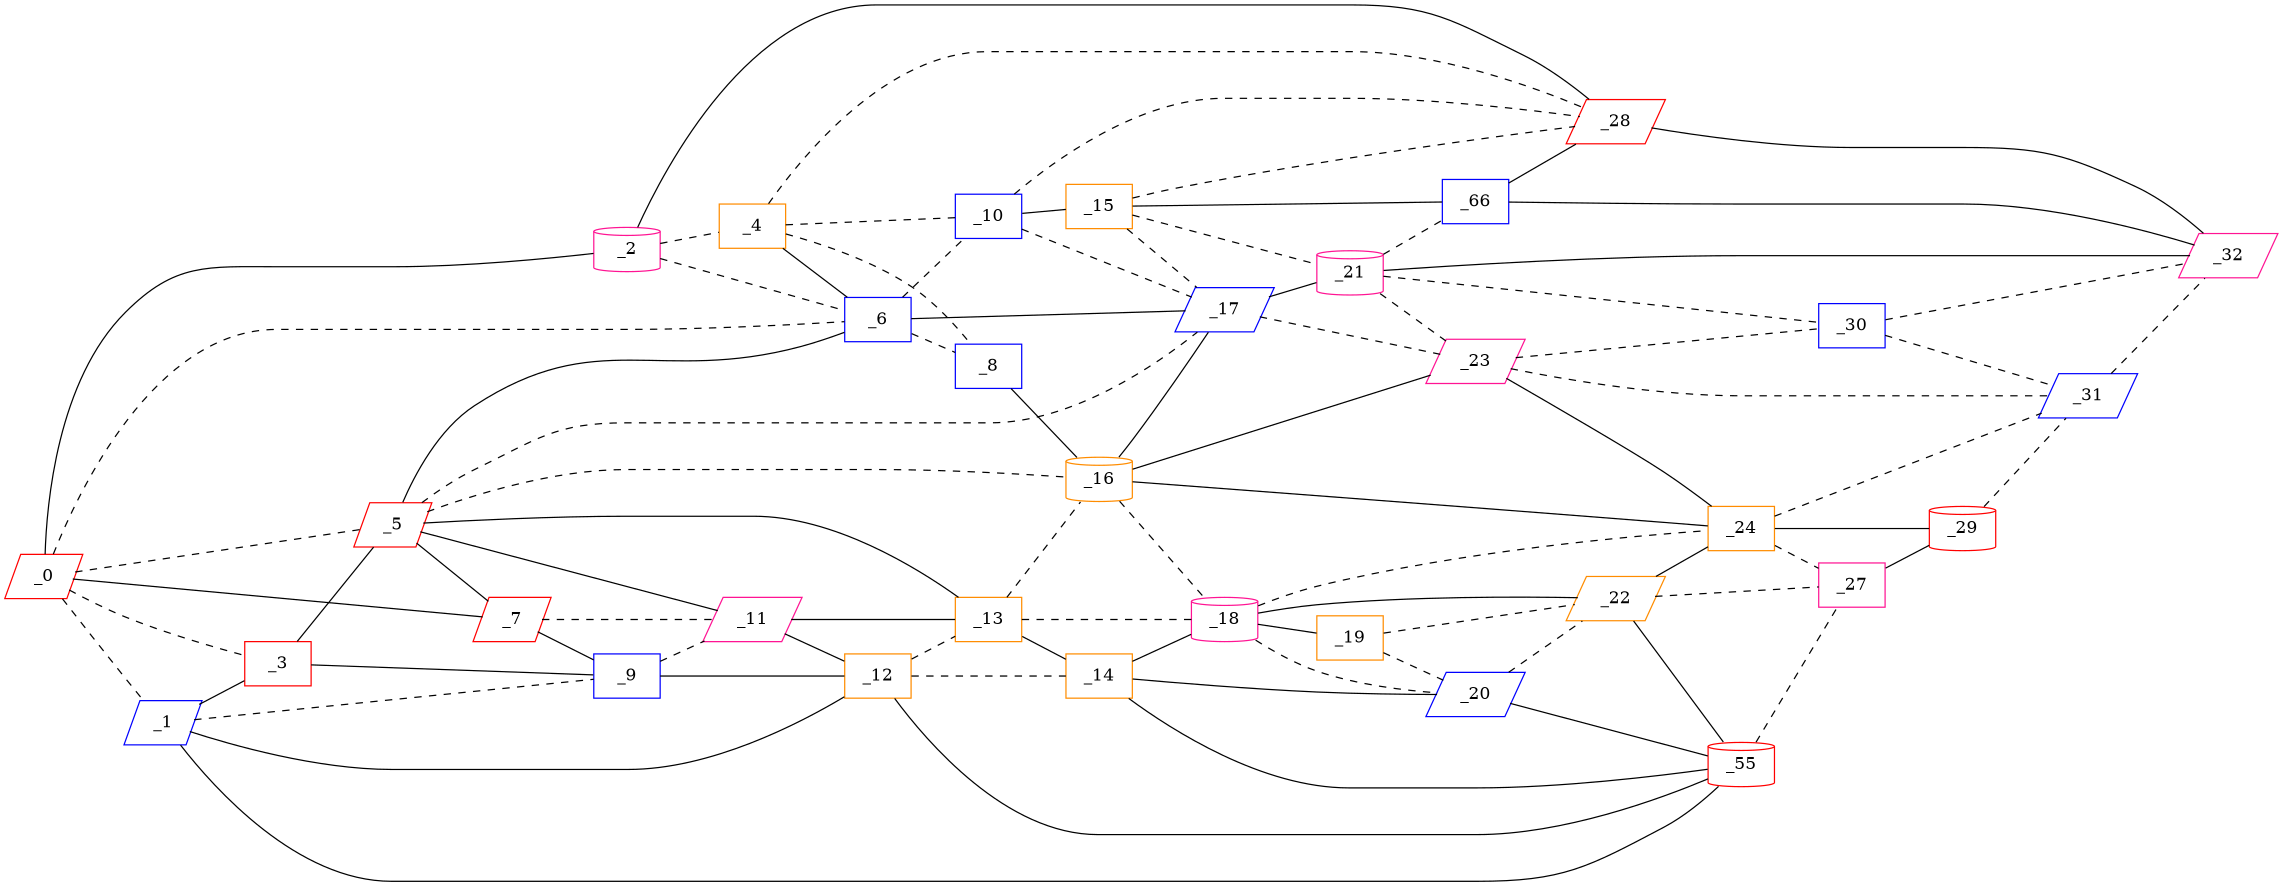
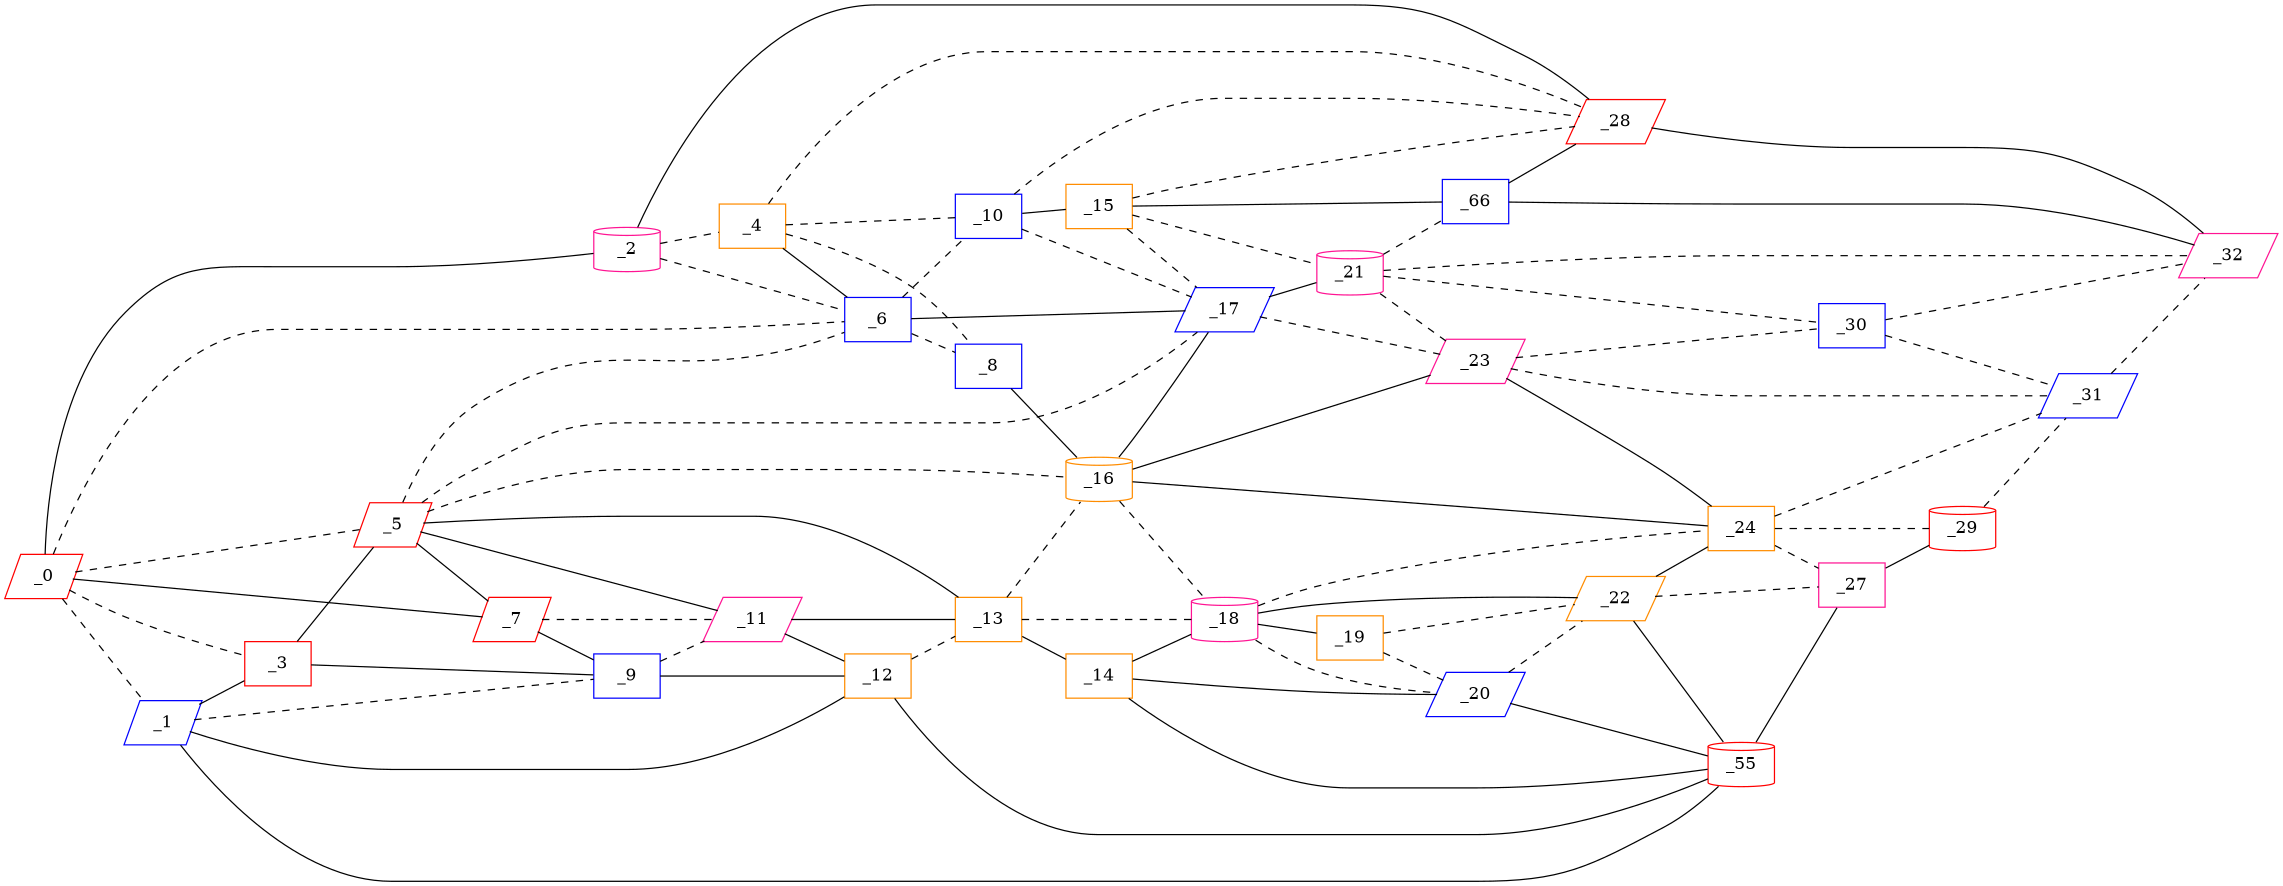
(1787, 256) -> (1787, 256)
(596, 362) -> (596, 362)
(1852, 529) -> (1852, 529)
(1796, 675) -> (1796, 675)
(989, 676) -> none
